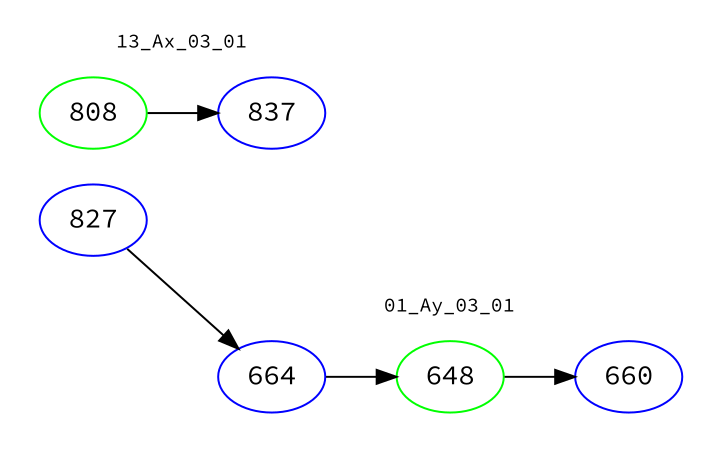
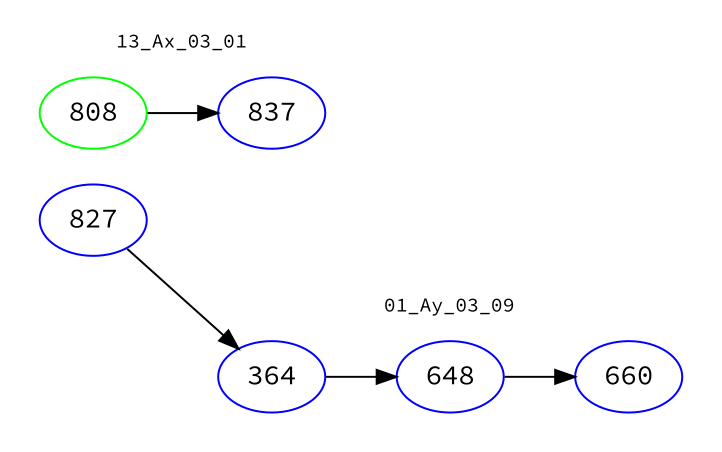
(450, 306) -> (450, 306)
(272, 377) -> (272, 377)
(450, 377) -> (450, 377)
